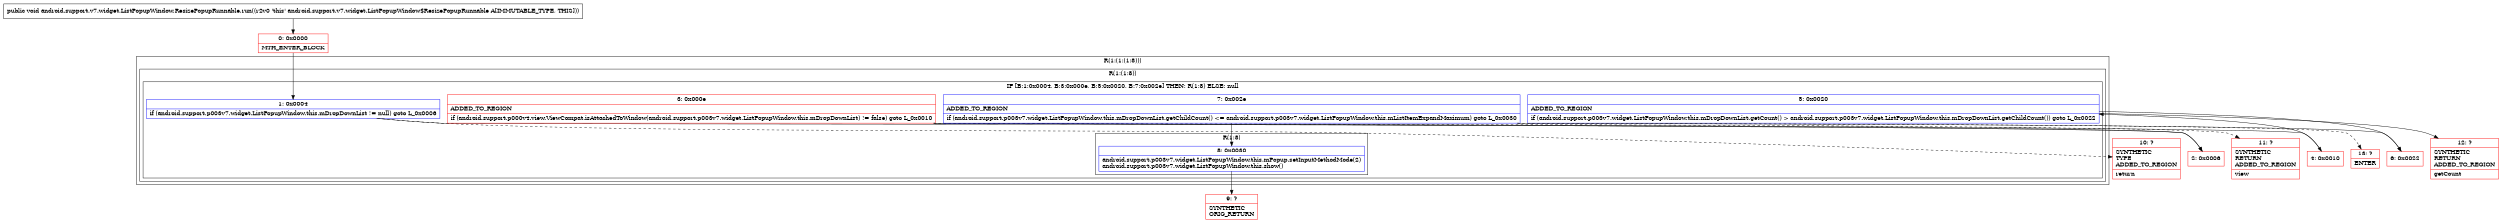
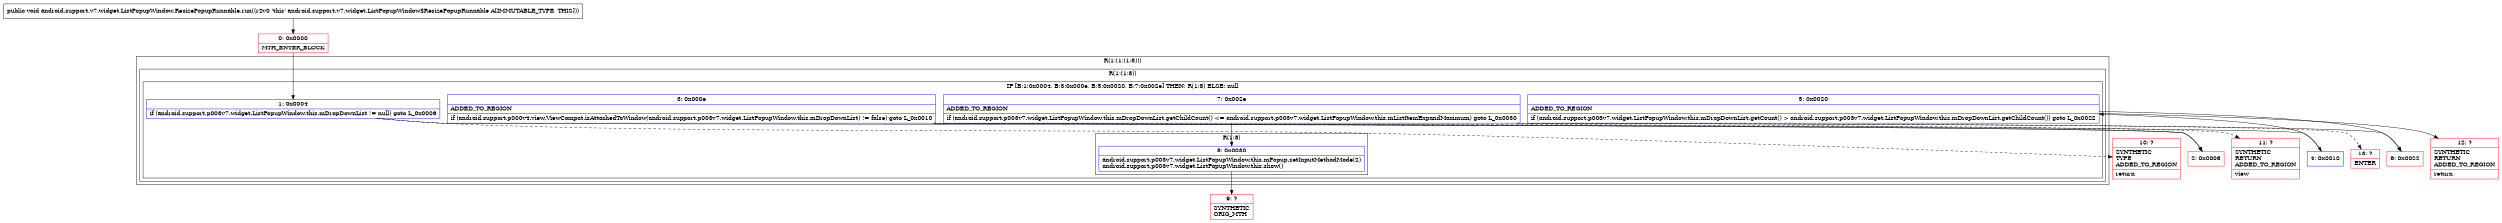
(691, 109) -> (691, 109)
(2325, 159) -> (2325, 159)
(2448, 174) -> (2443, 174)
(1232, 214) -> (1230, 214)
